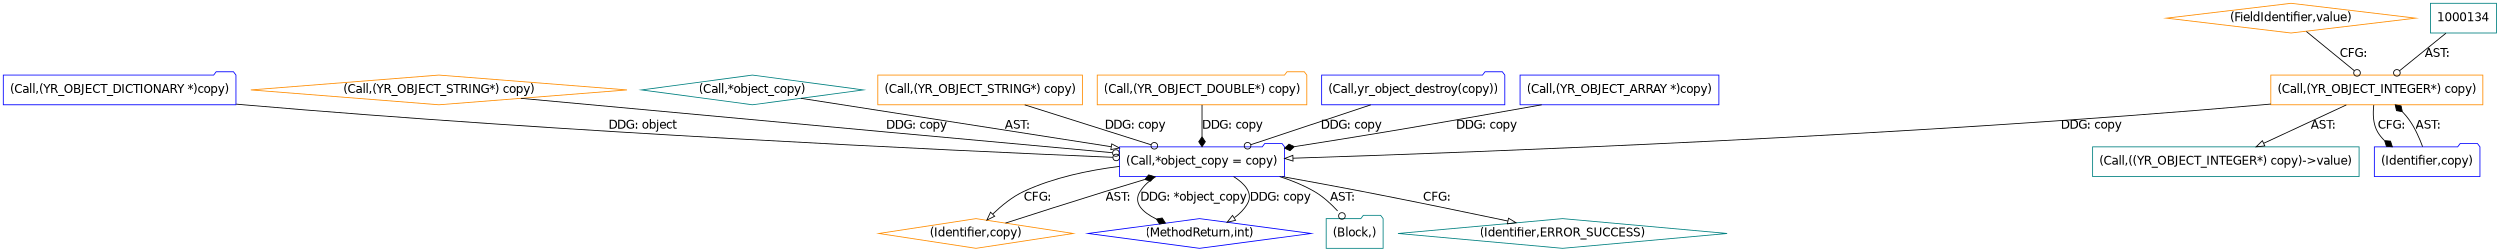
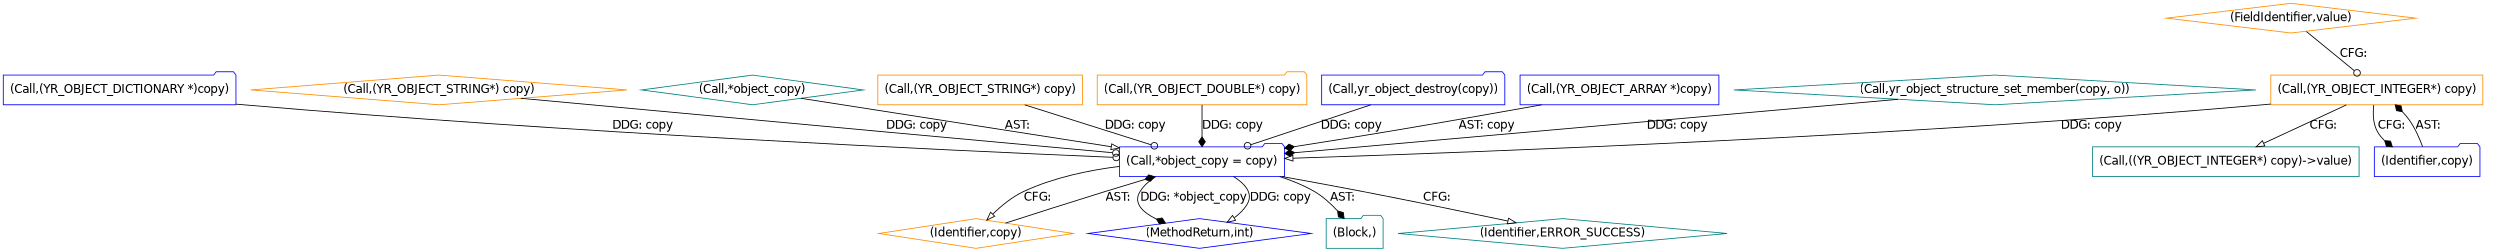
(2463, 18) -> none
none -> (1995, 90)
(643, 126) -> (643, 126)
(1487, 126) -> (1487, 126)
(2325, 126) -> (2325, 126)
(1311, 190) -> (1311, 190)
